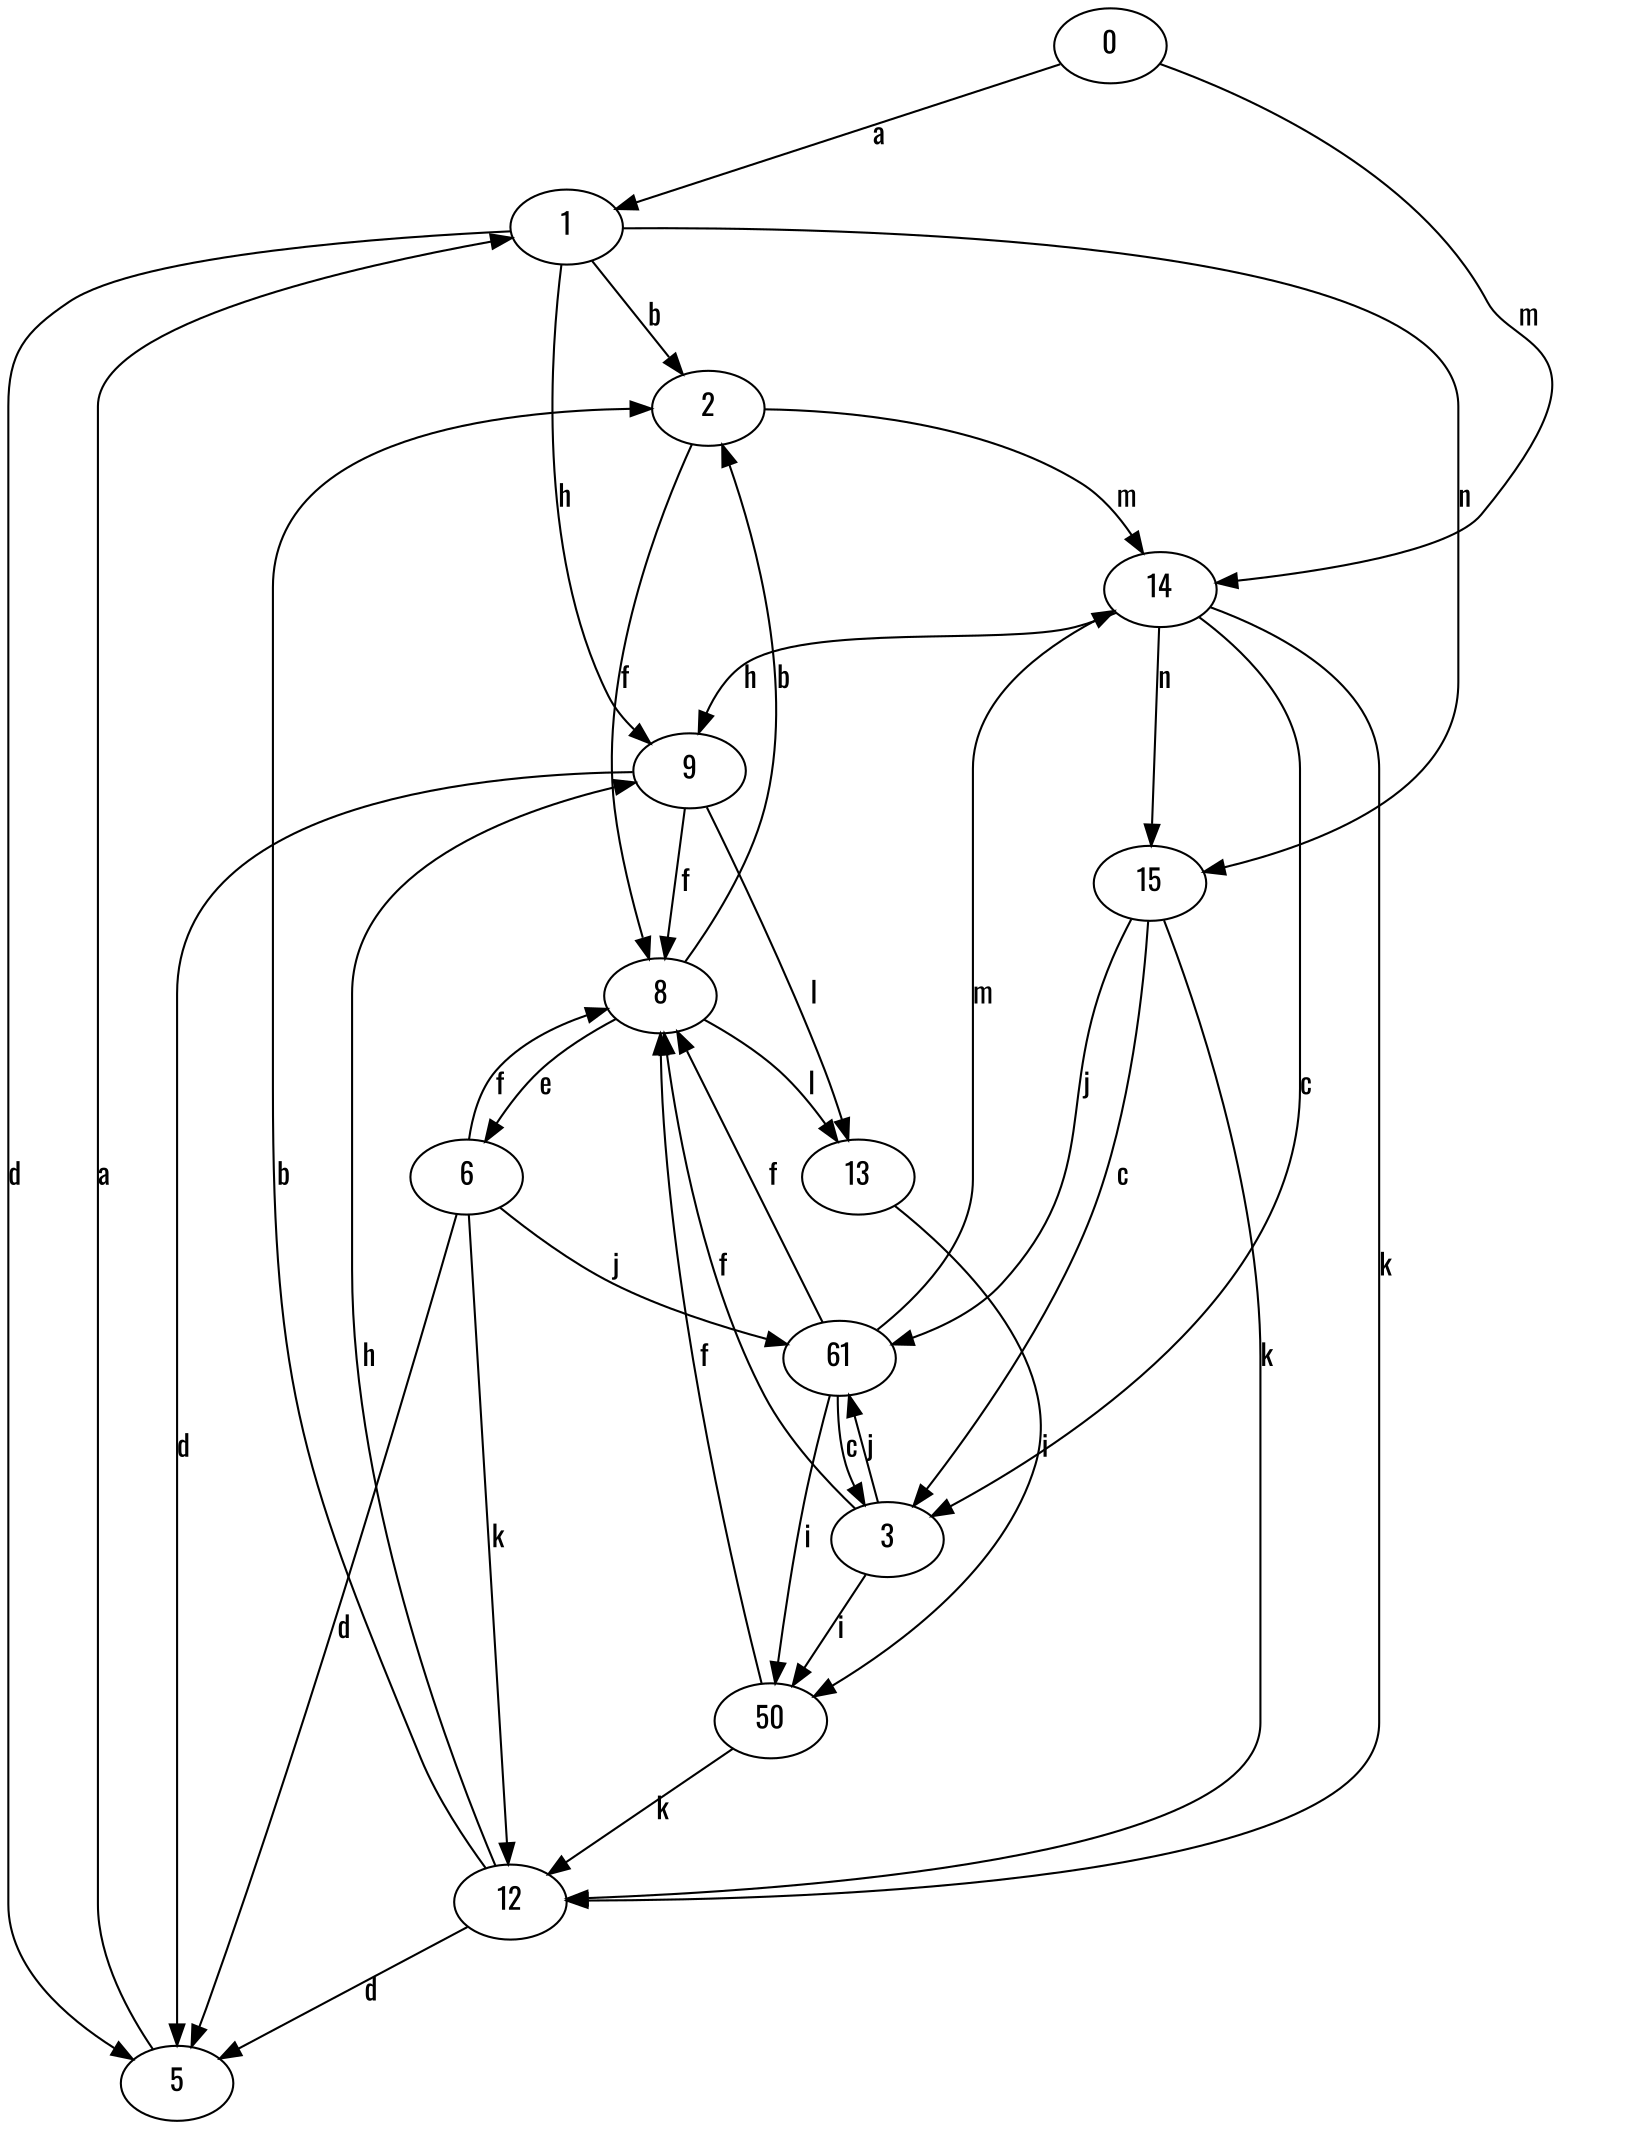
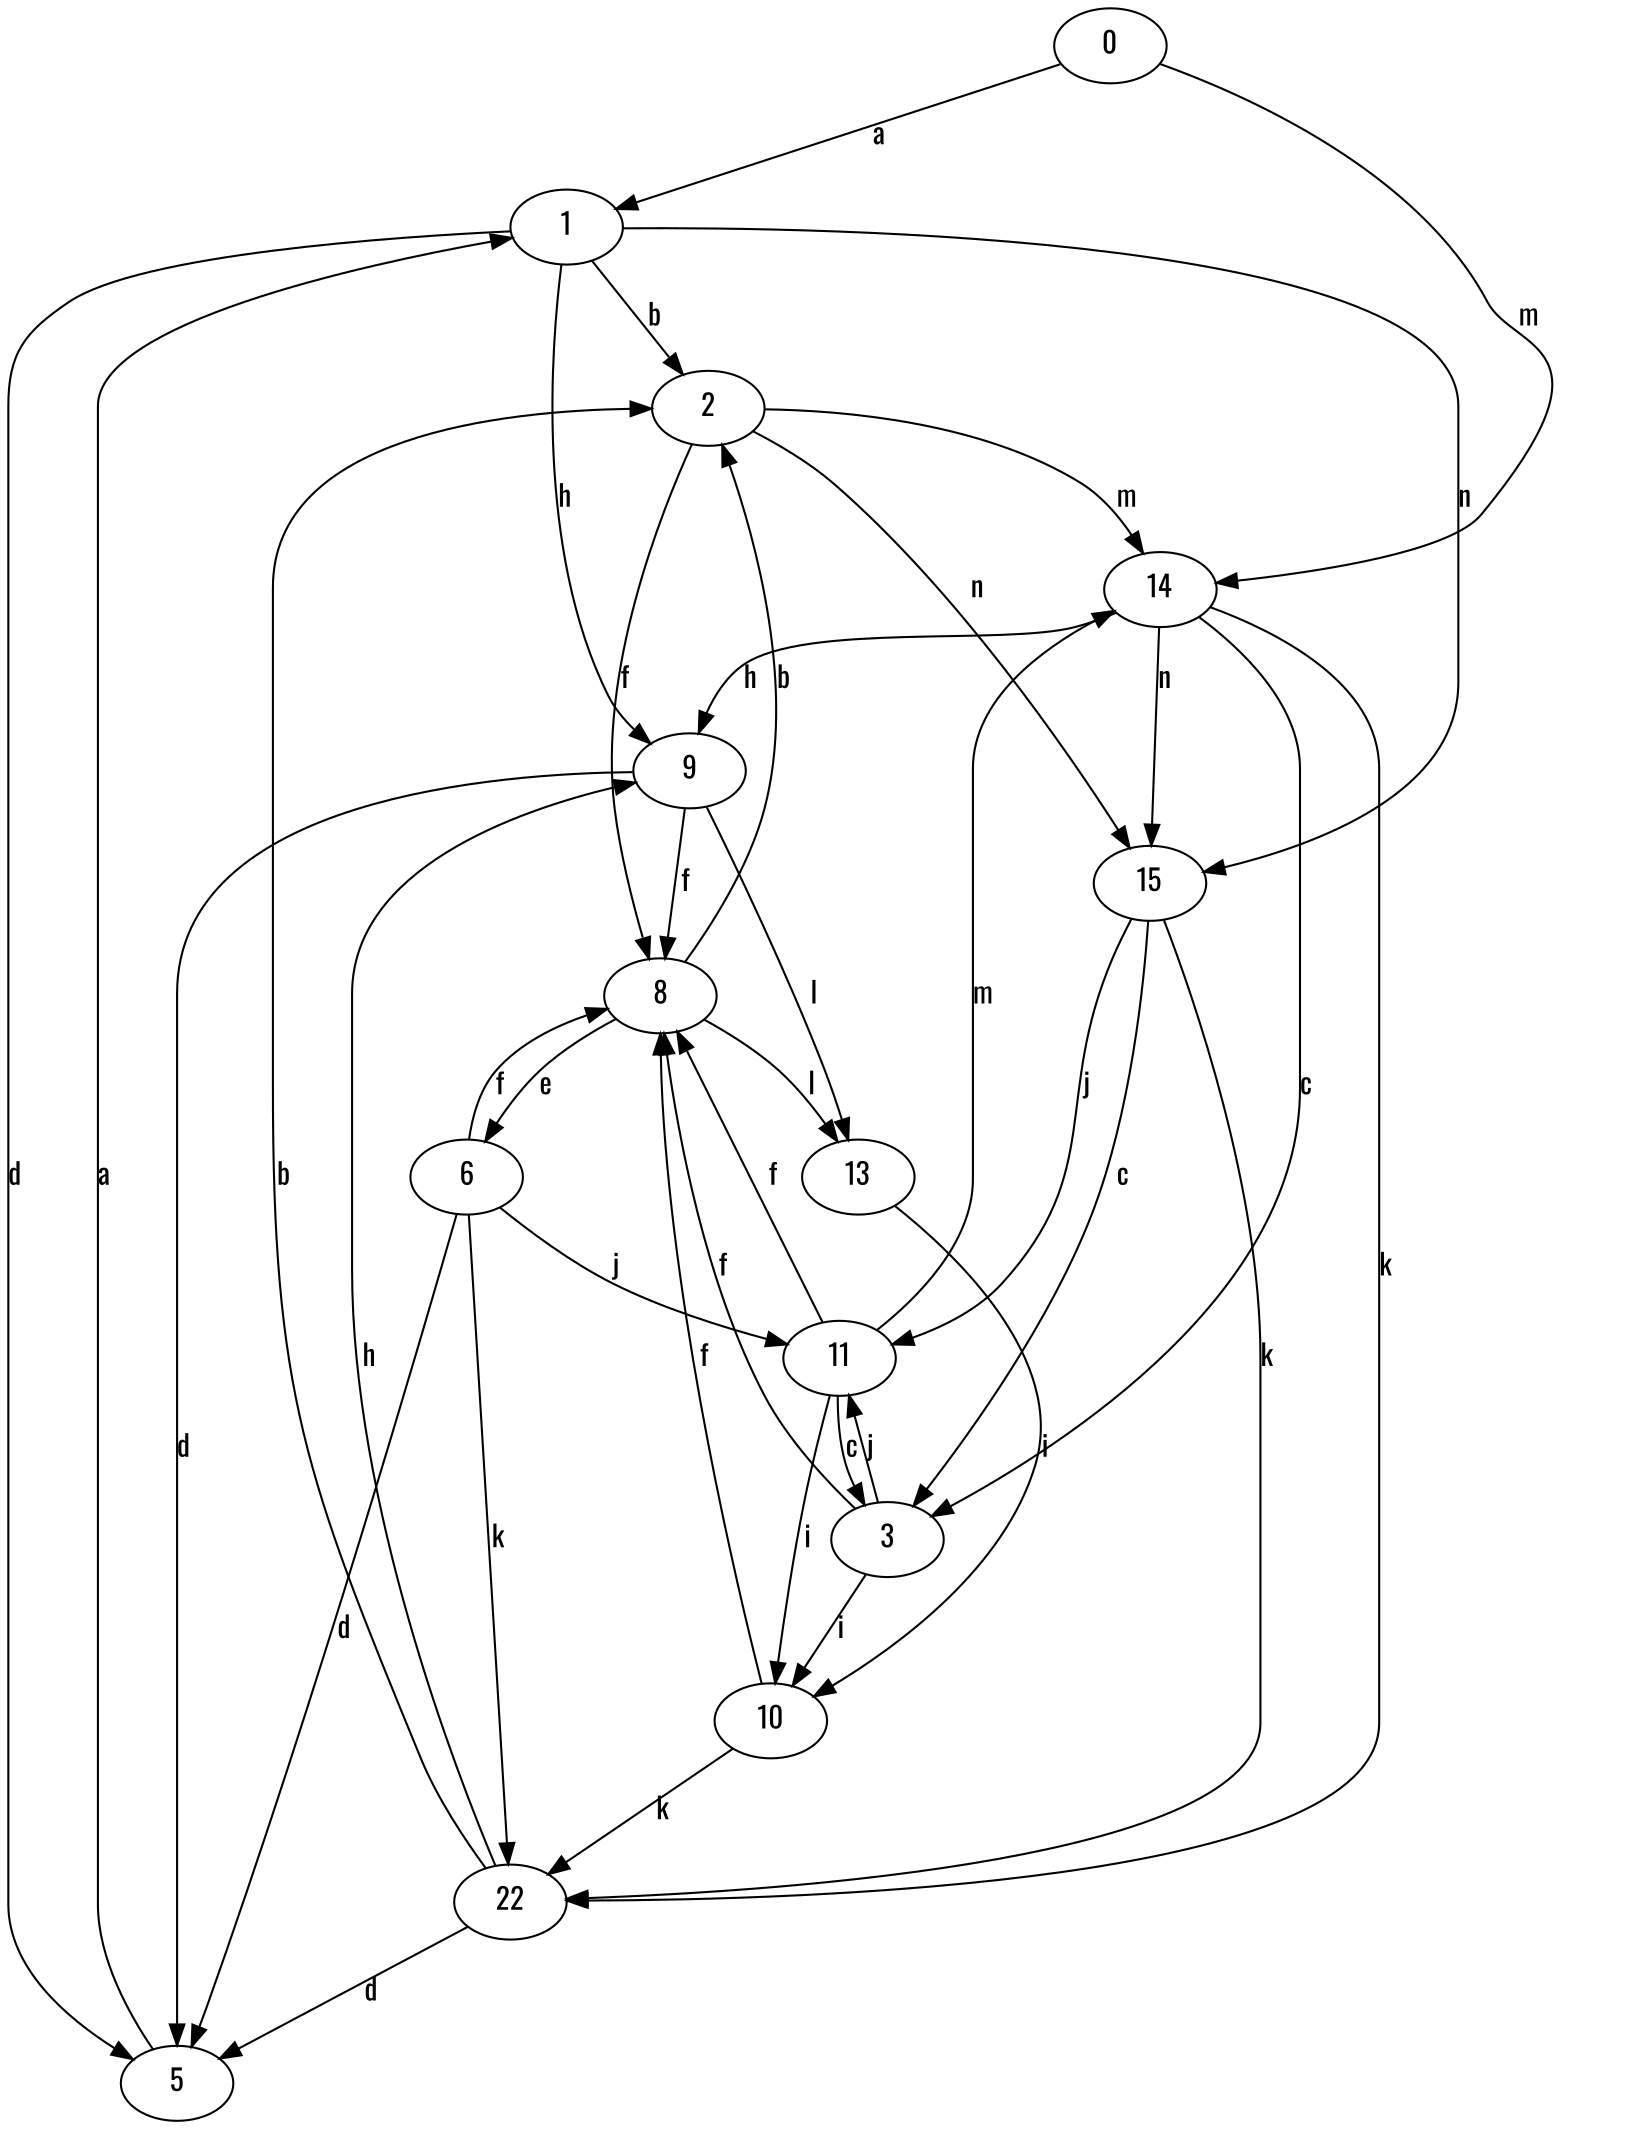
none -> (957, 610)
(840, 1358) -> (840, 1358)
(771, 1721) -> (771, 1721)
(510, 1902) -> (510, 1902)
